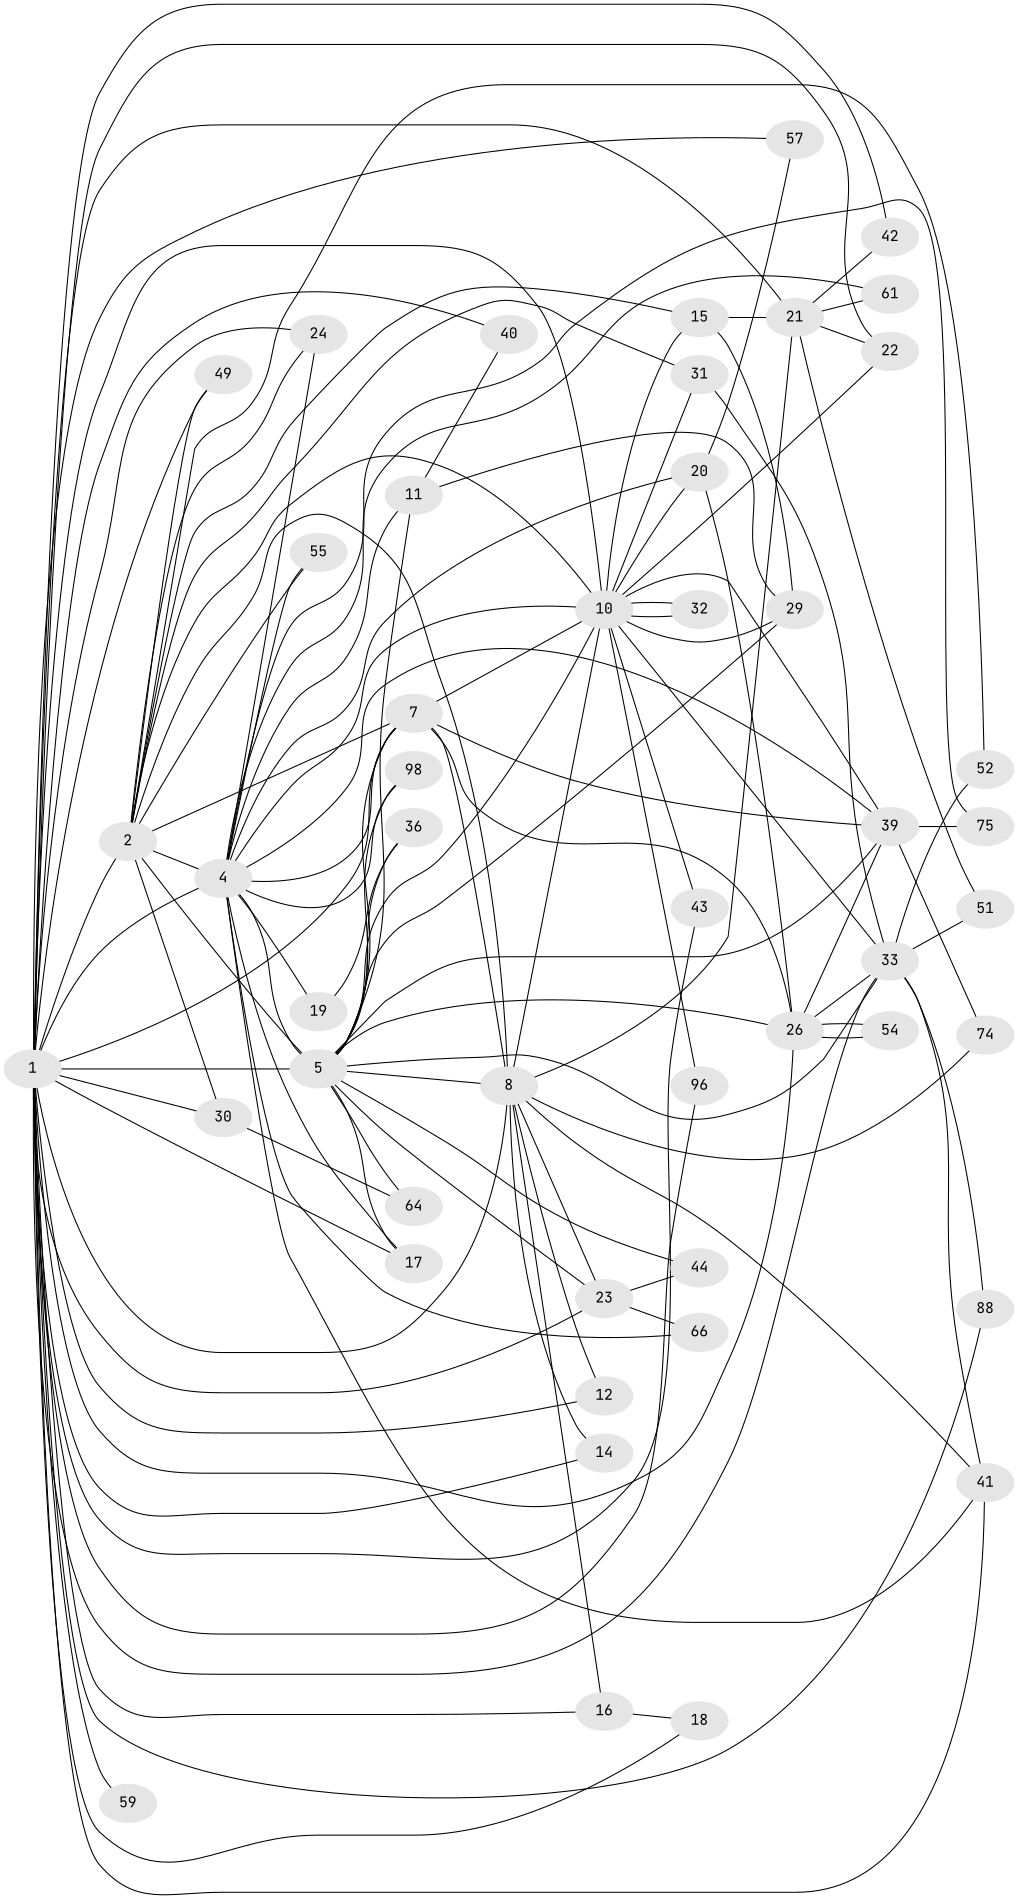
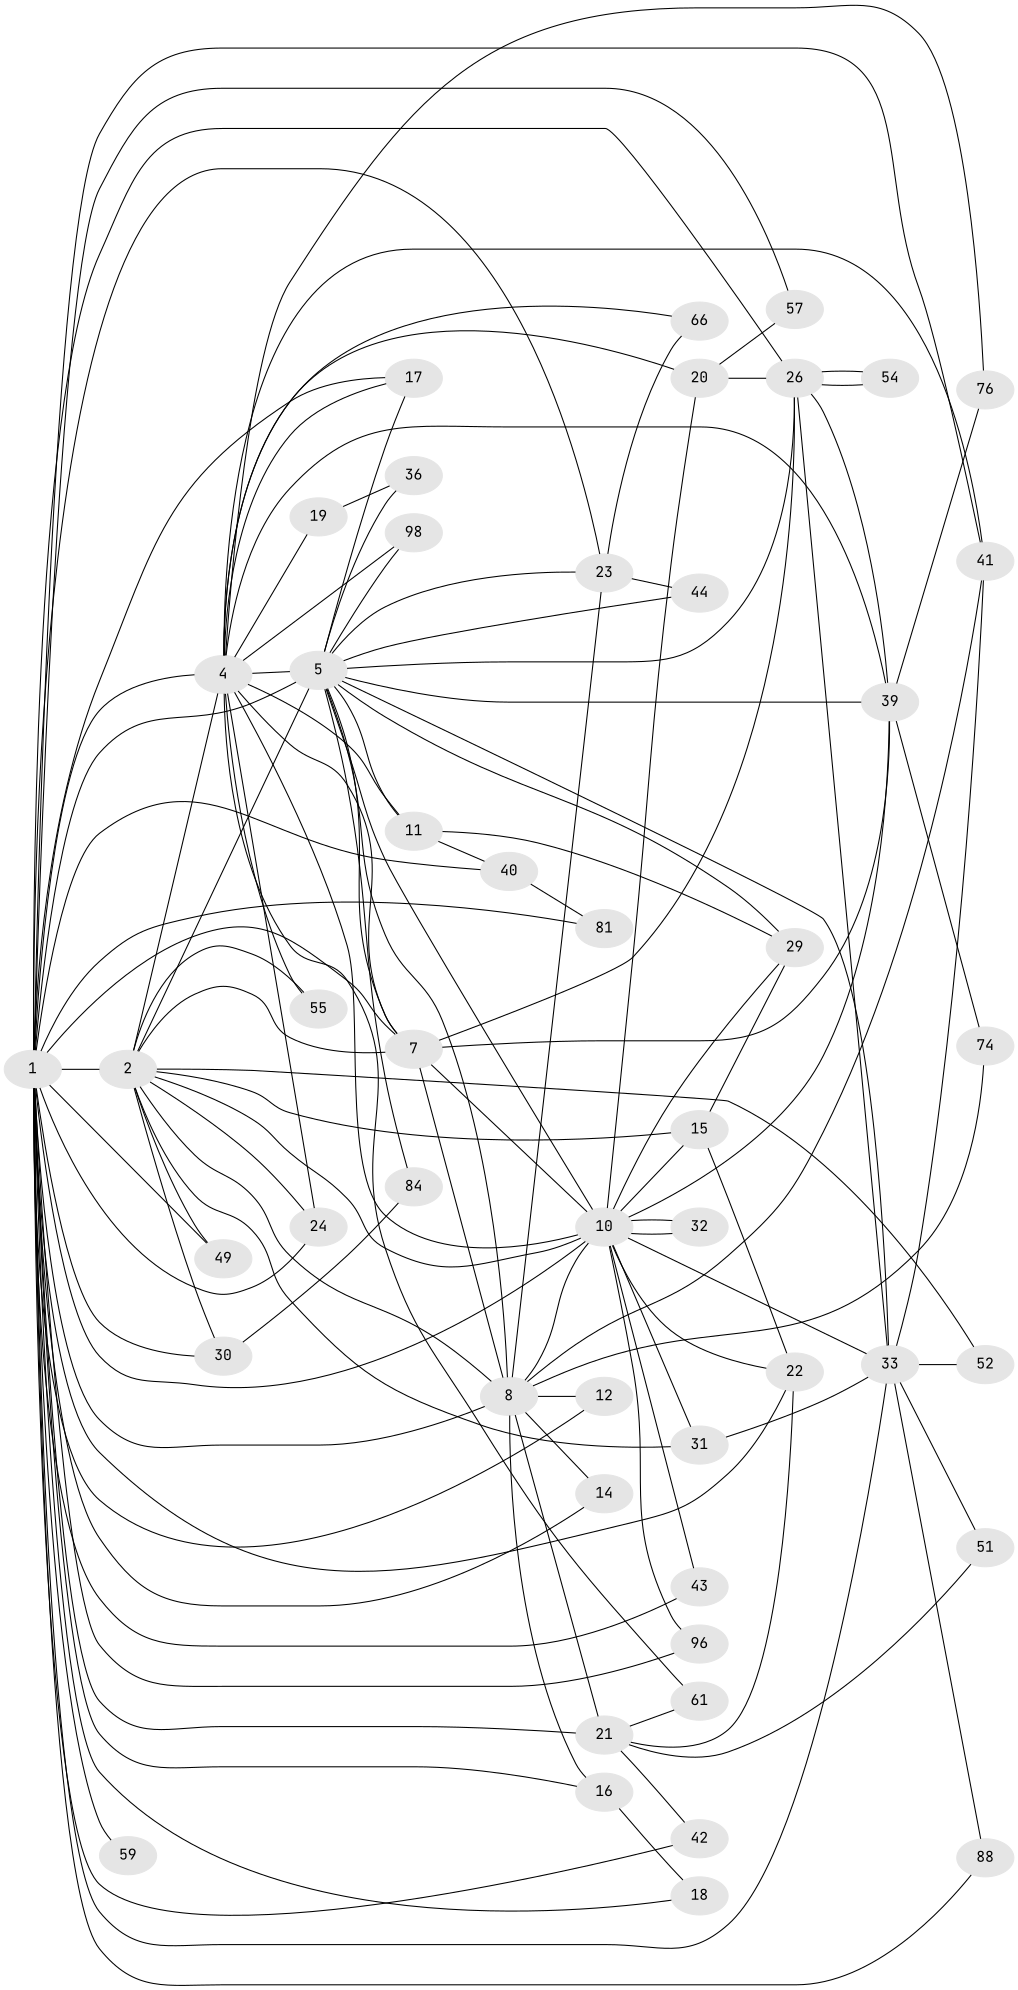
(745, 317) -> (748, 1250)
(985, 827) -> (985, 390)
none -> (604, 929)
(414, 1206) -> (414, 1187)
